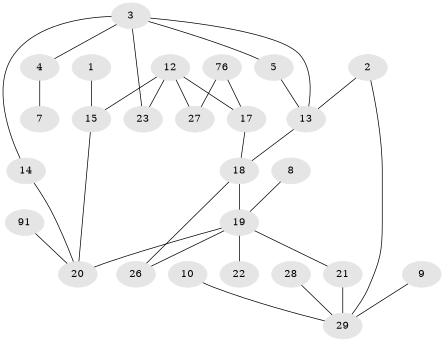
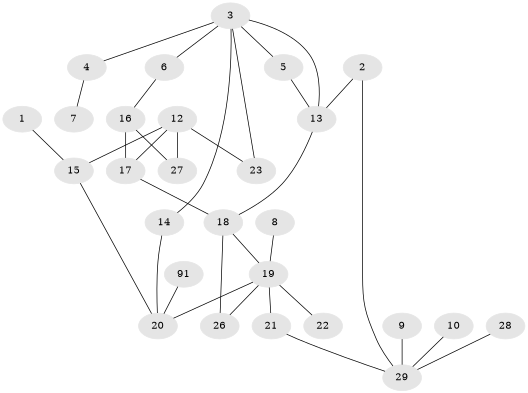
none -> (164, 67)
(222, 67) -> (126, 119)
